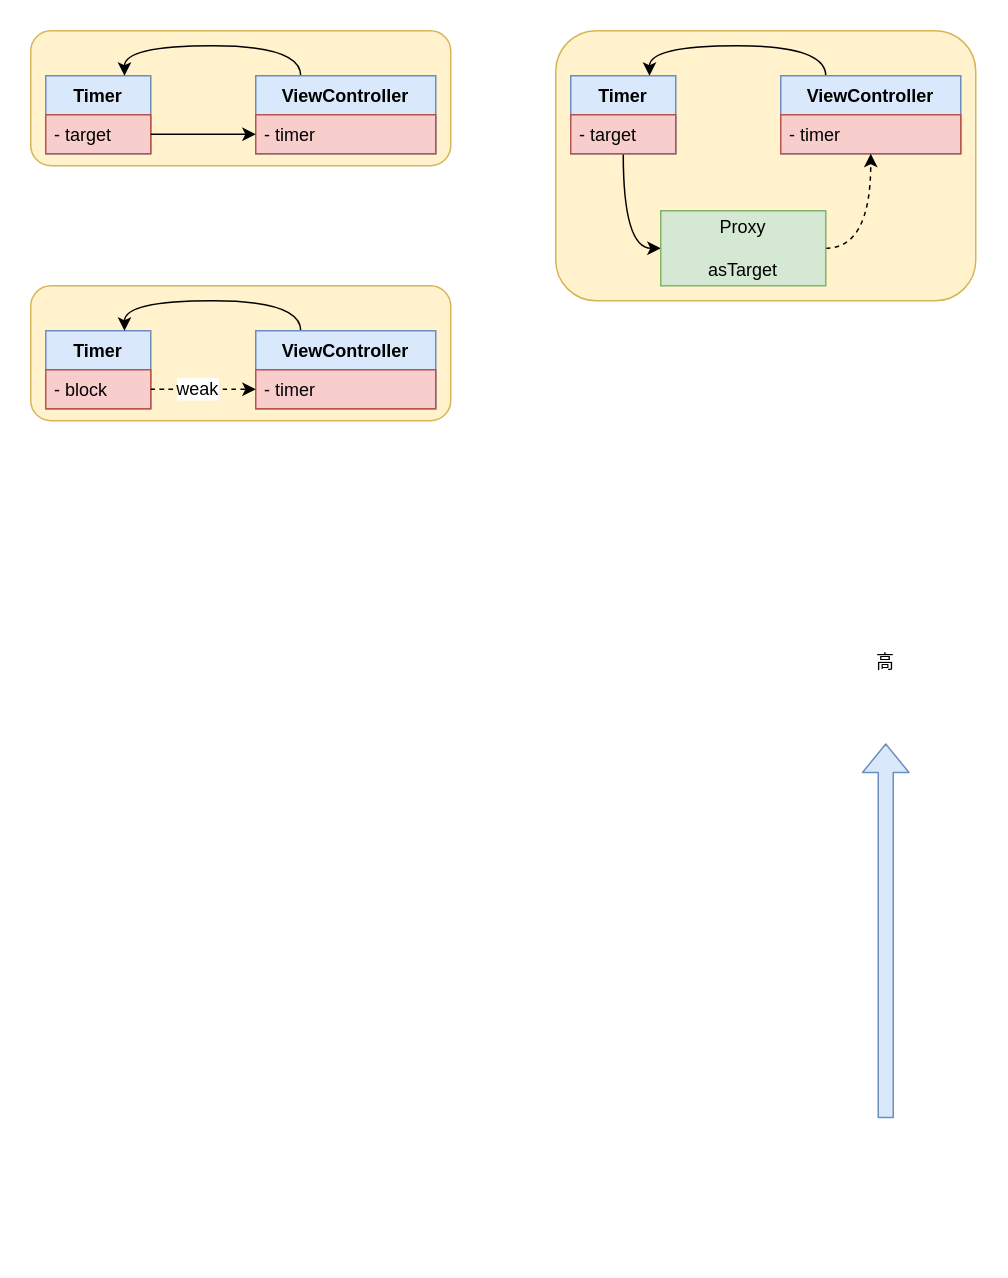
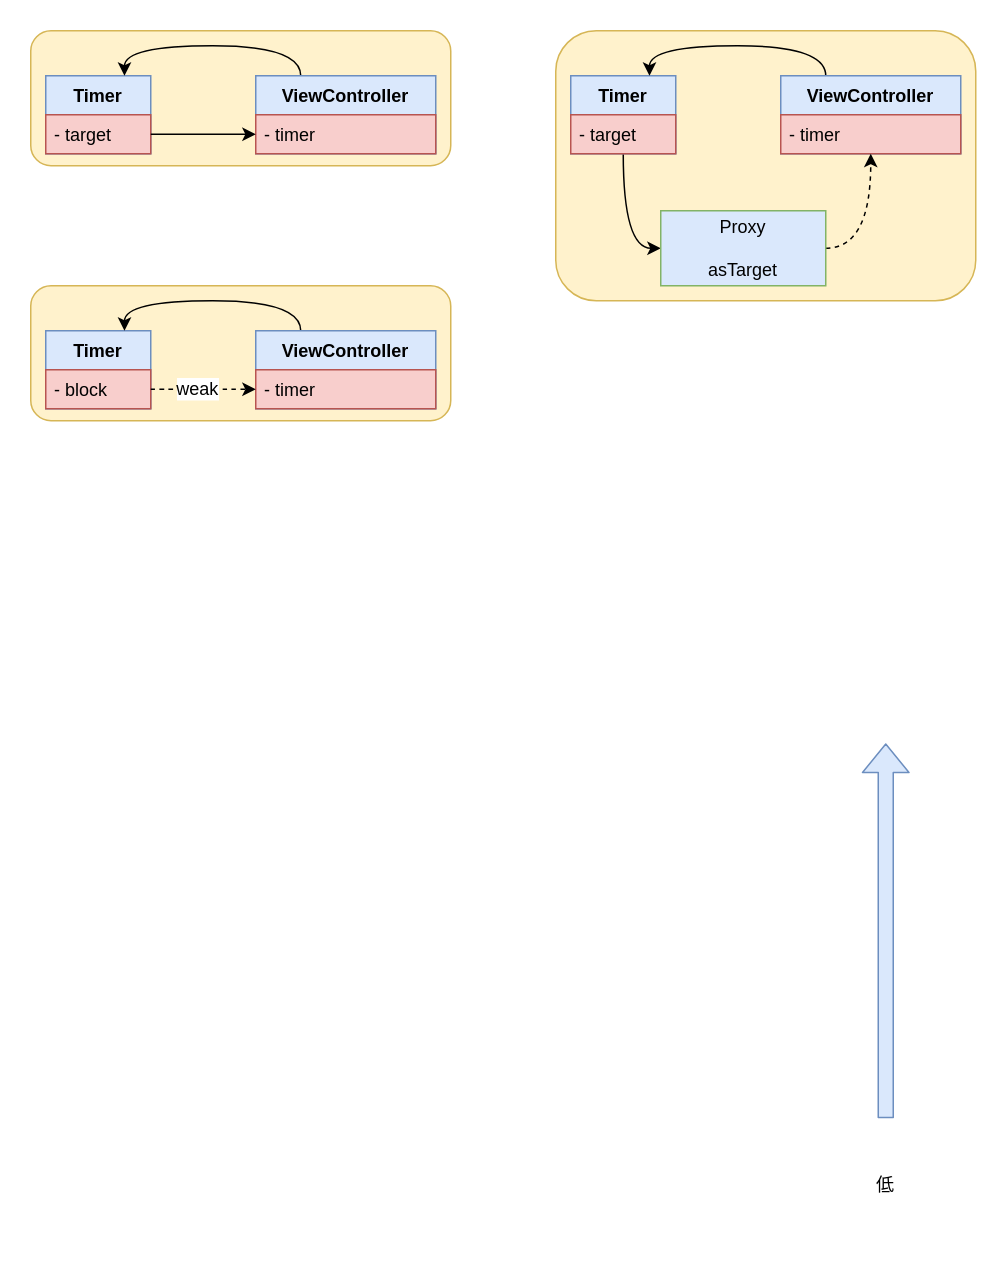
(743, 248) -> (743, 248)
(886, 662) -> none
none -> (886, 1186)
